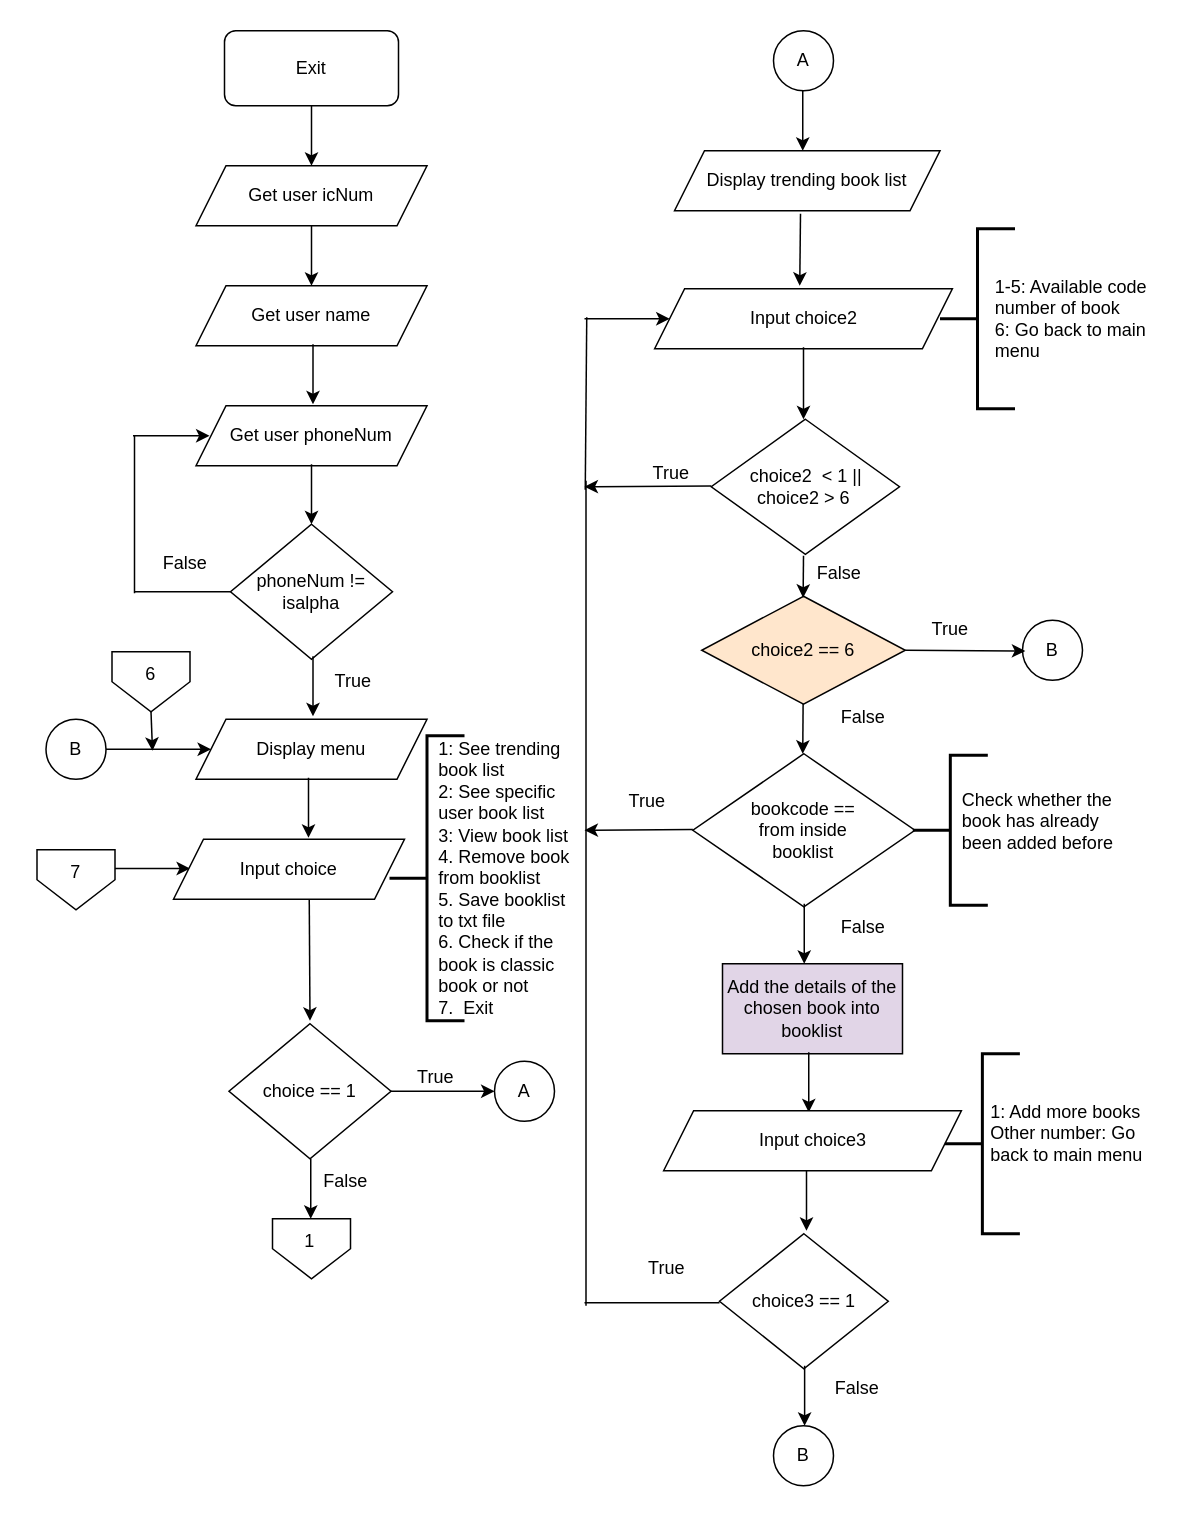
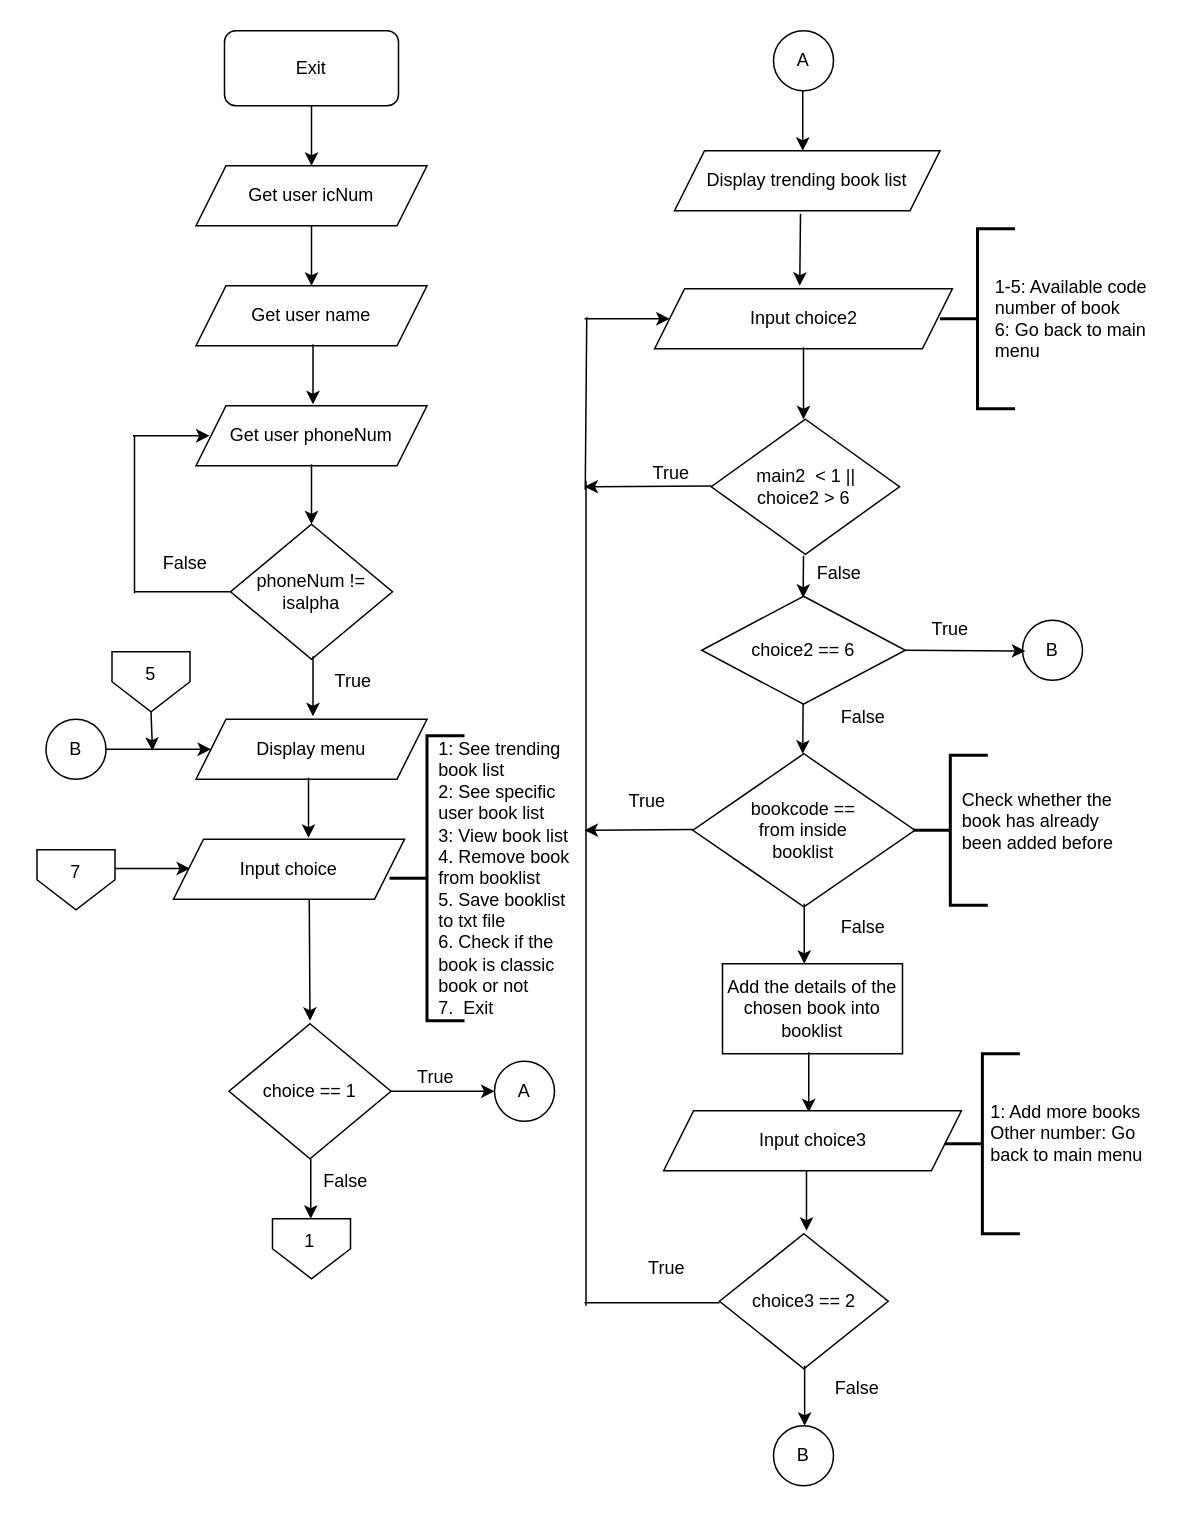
(806, 487) -> (806, 487)
(803, 650) -> (803, 650)
(151, 674) -> (151, 674)
(812, 1009) -> (812, 1009)
(804, 1301) -> (804, 1301)
